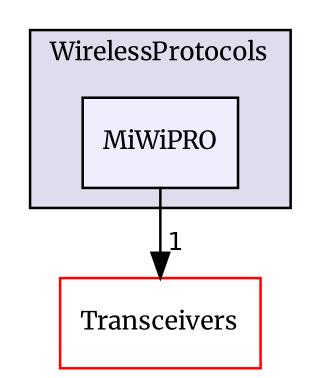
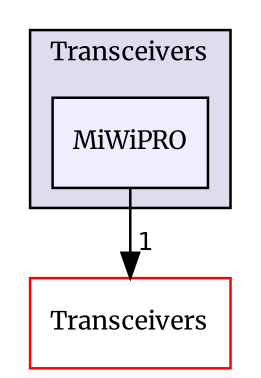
(160, 54) -> (130, 54)
